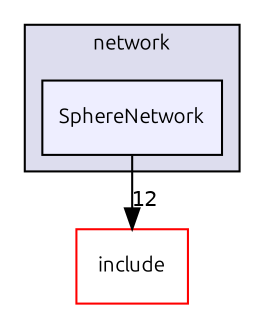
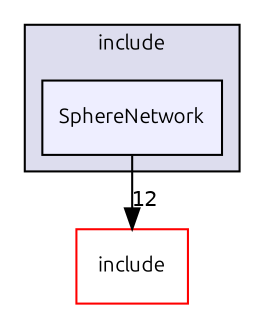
(132, 44) -> (132, 44)
